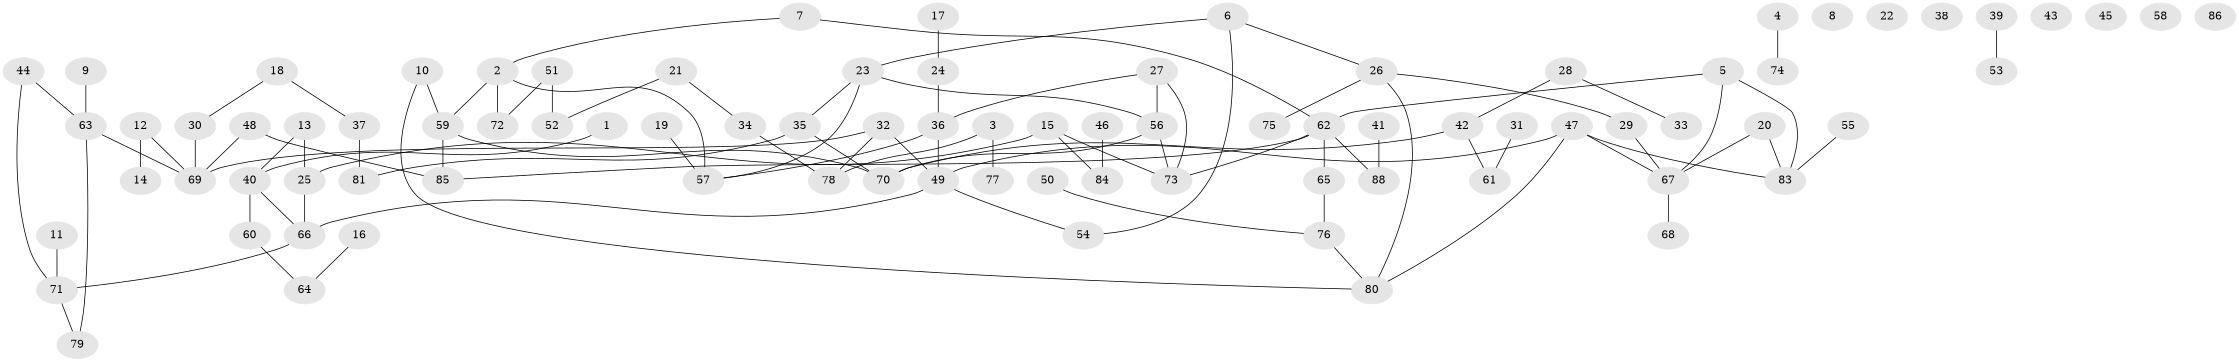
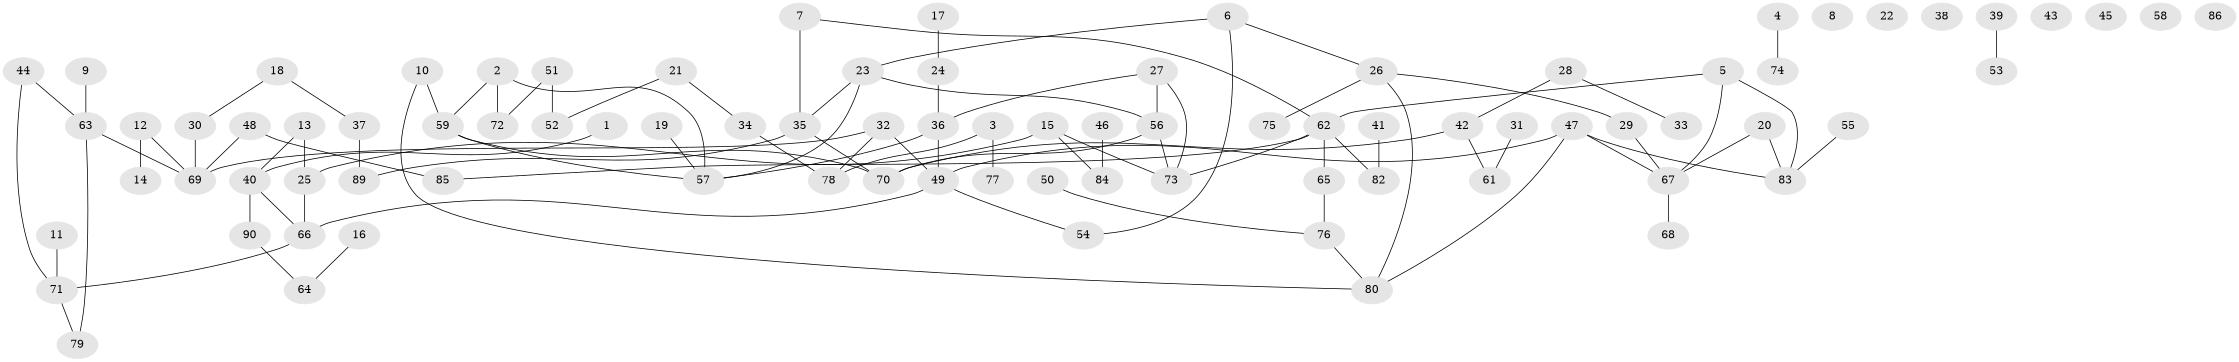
(645, 32) -> (800, 71)
(443, 159) -> (575, 164)
(359, 181) -> (359, 181)
(1379, 181) -> (1379, 181)
(250, 236) -> (250, 236)
